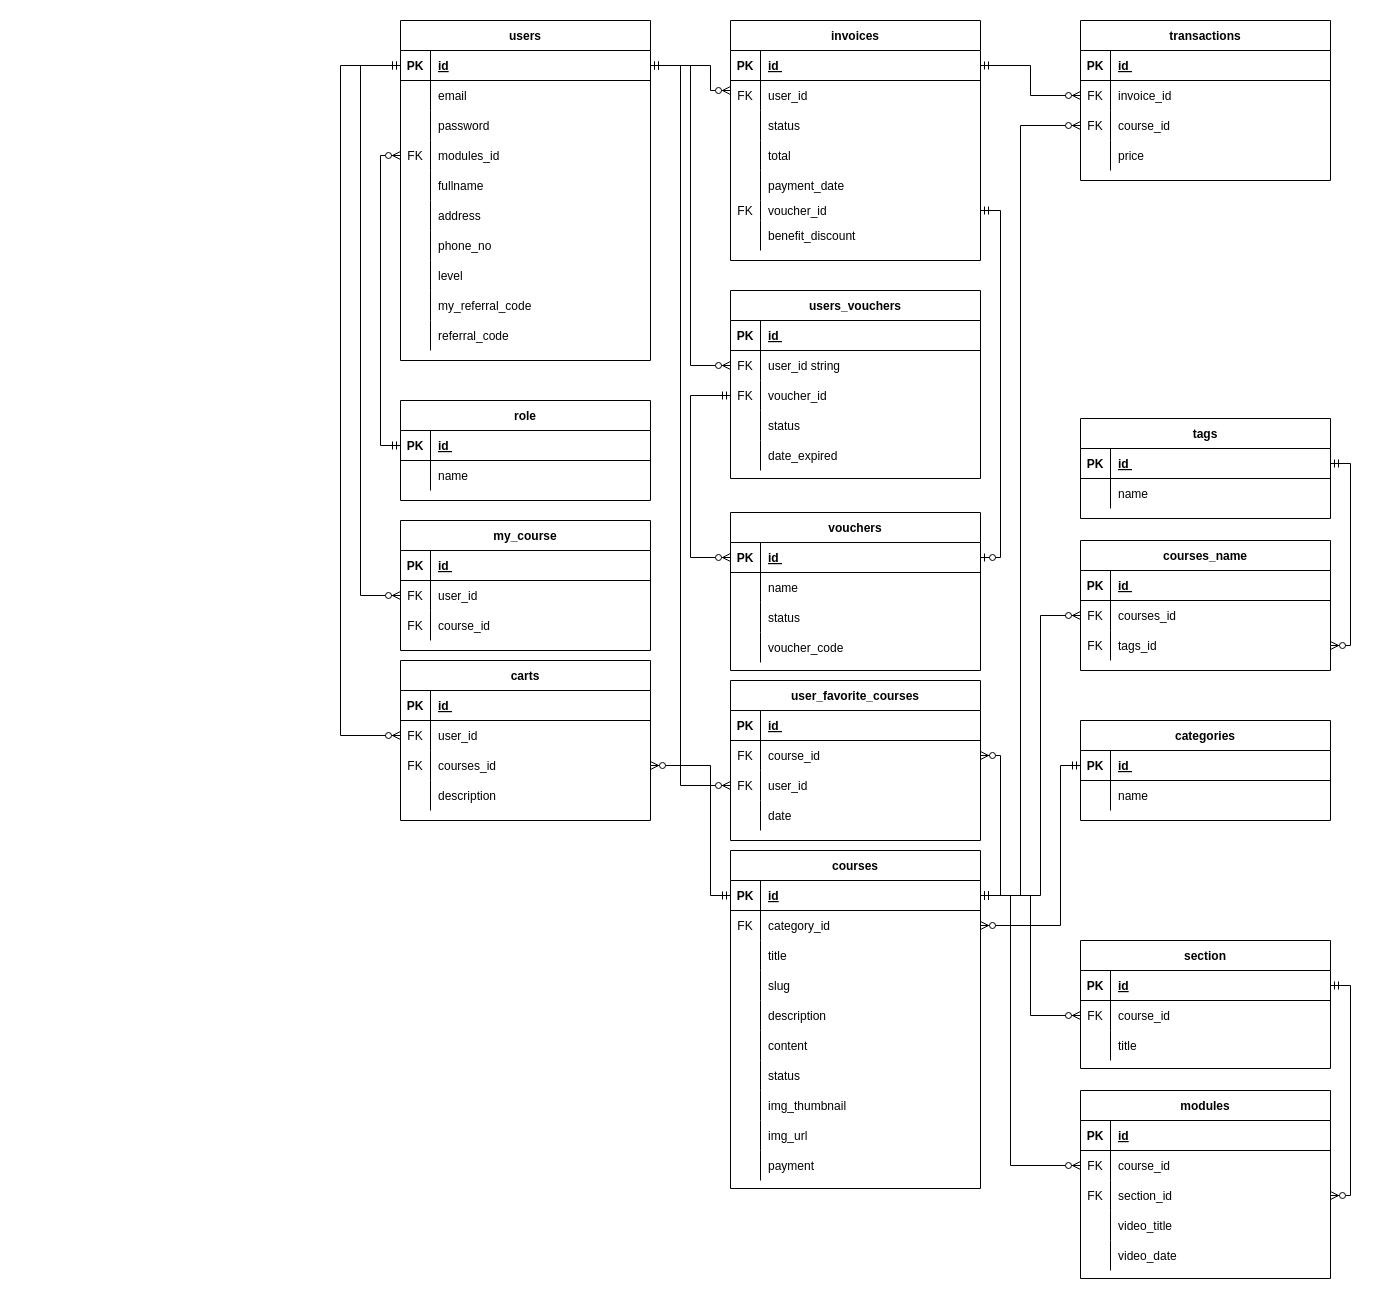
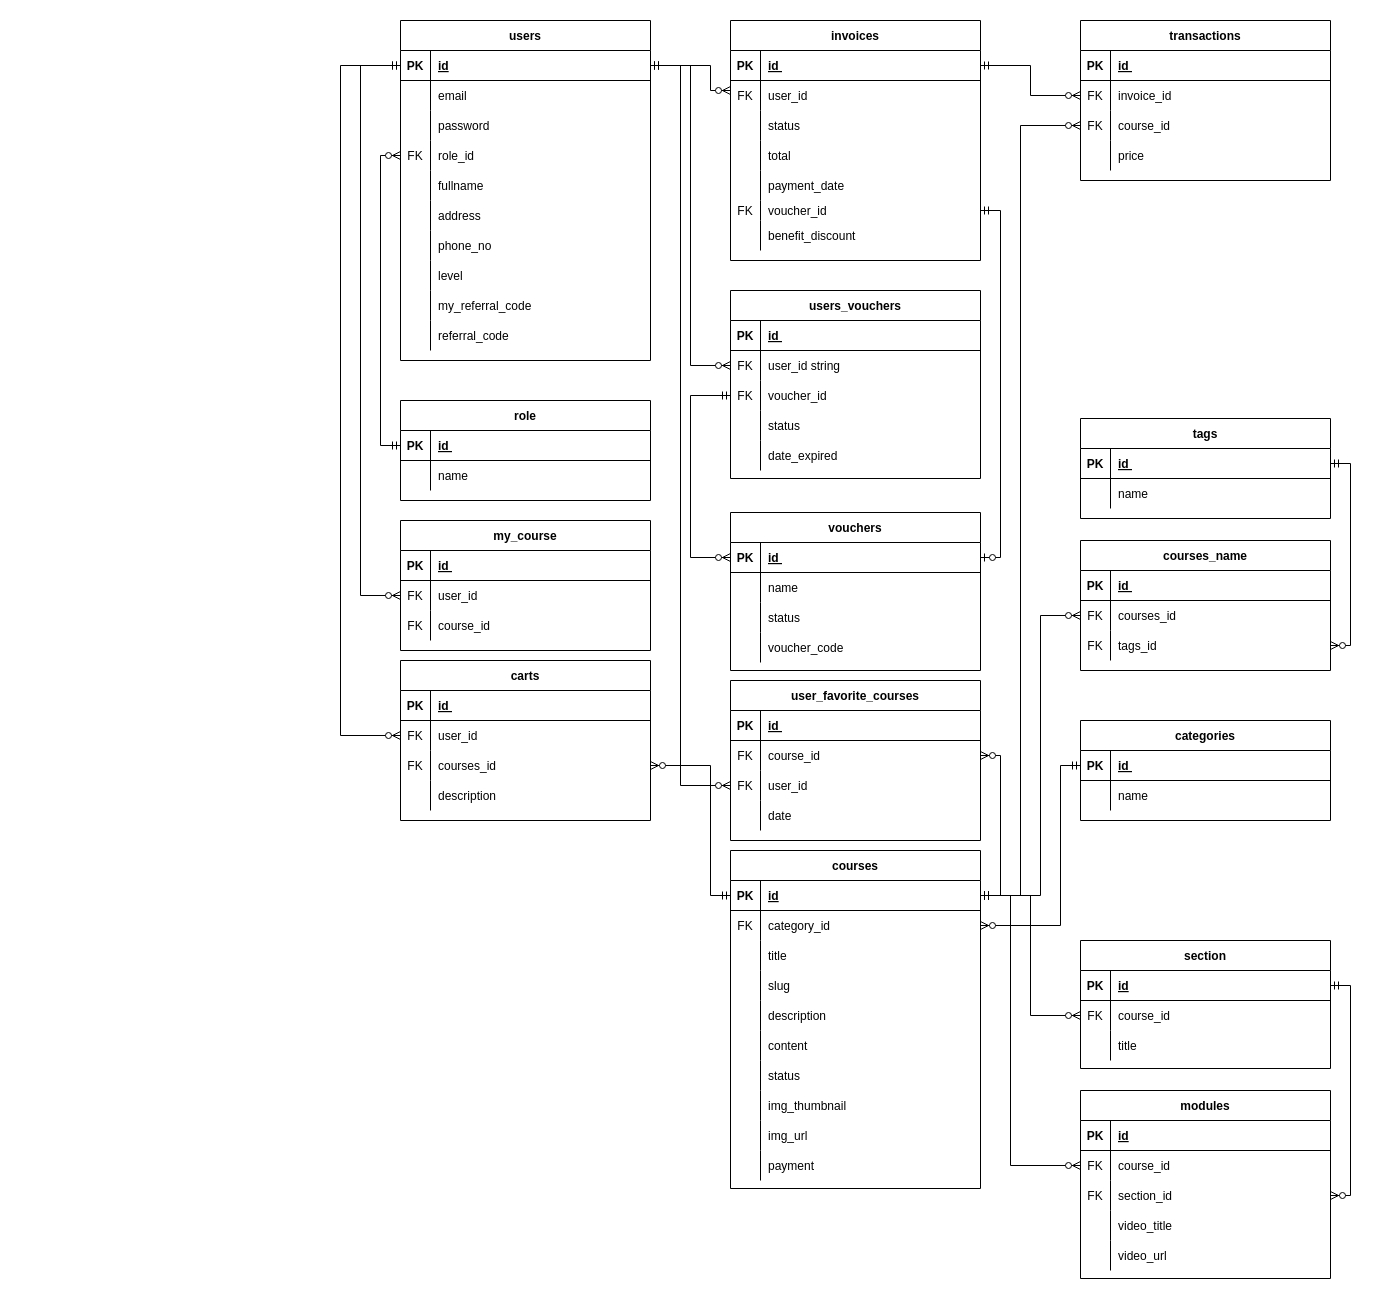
(468, 156) -> (458, 156)
(1150, 1256) -> (1145, 1256)
